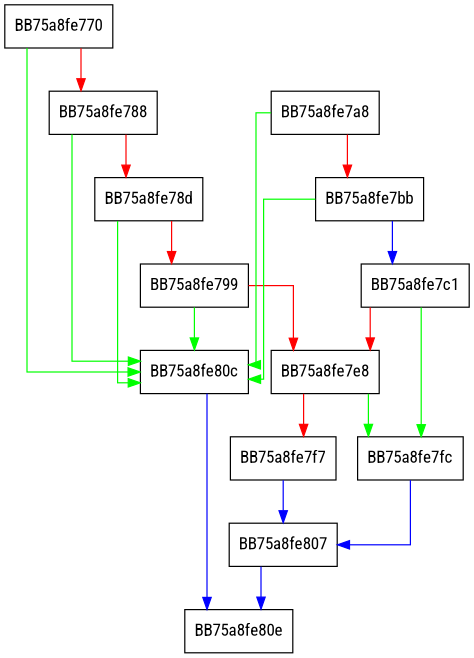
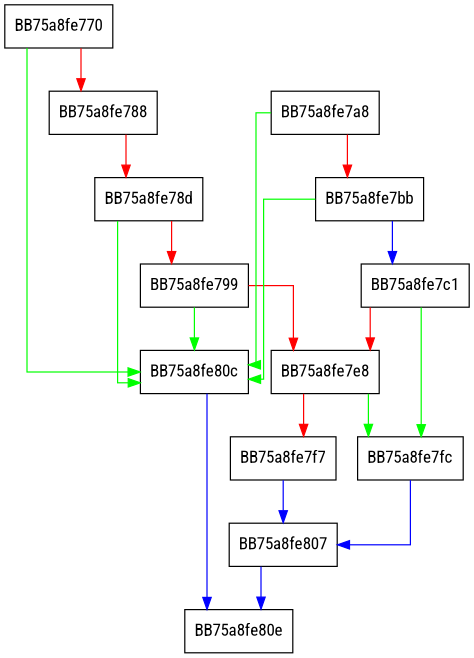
(72, 276) -> none
